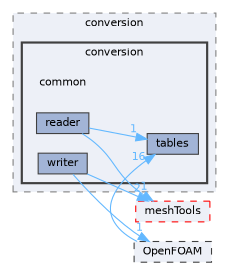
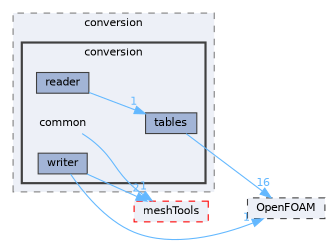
(113, 164) -> (113, 163)
(112, 200) -> (224, 162)
